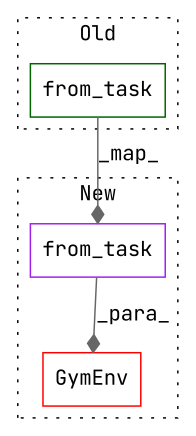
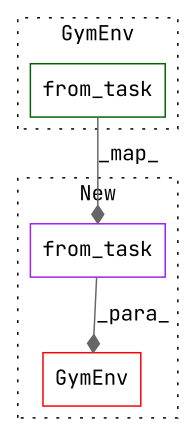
(98, 35) -> (98, 35)
